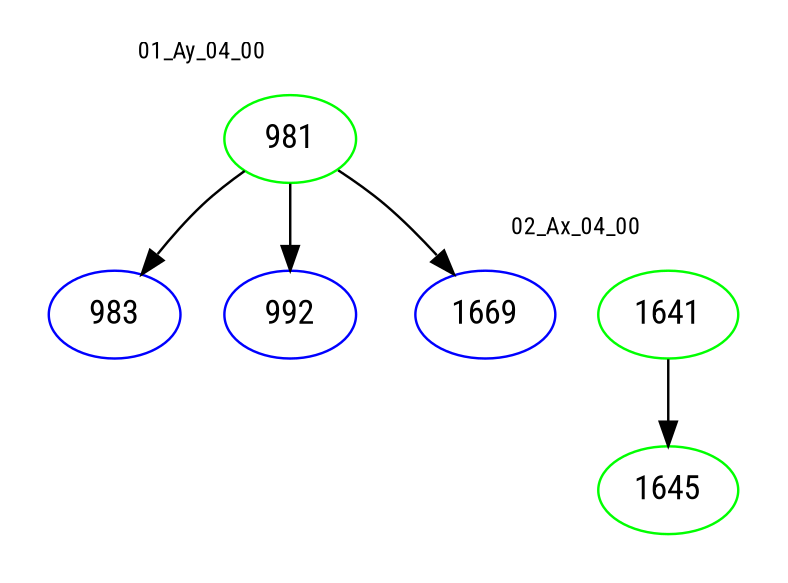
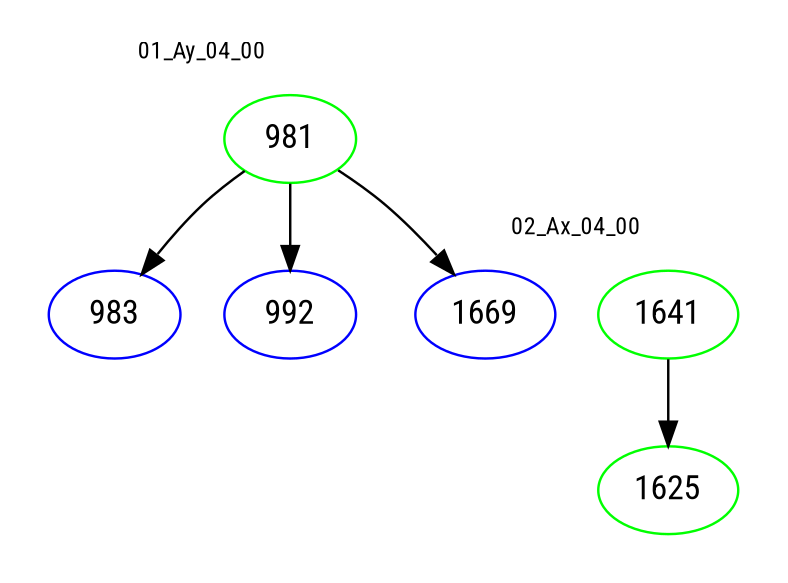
(668, 490) -> (668, 490)
